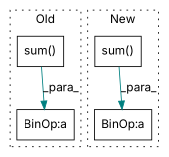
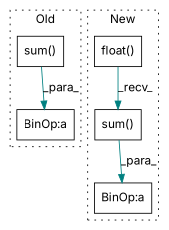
none -> (118, 51)
